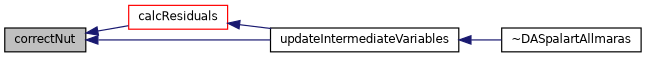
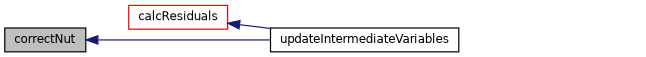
(113, 28) -> none
(571, 40) -> none
